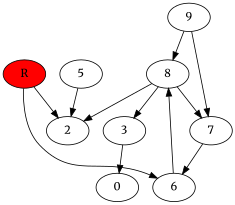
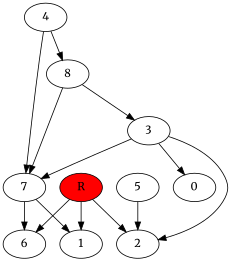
(189, 17) -> (46, 17)
(121, 100) -> (228, 188)
(171, 135) -> none
none -> (90, 157)
none -> (81, 244)
